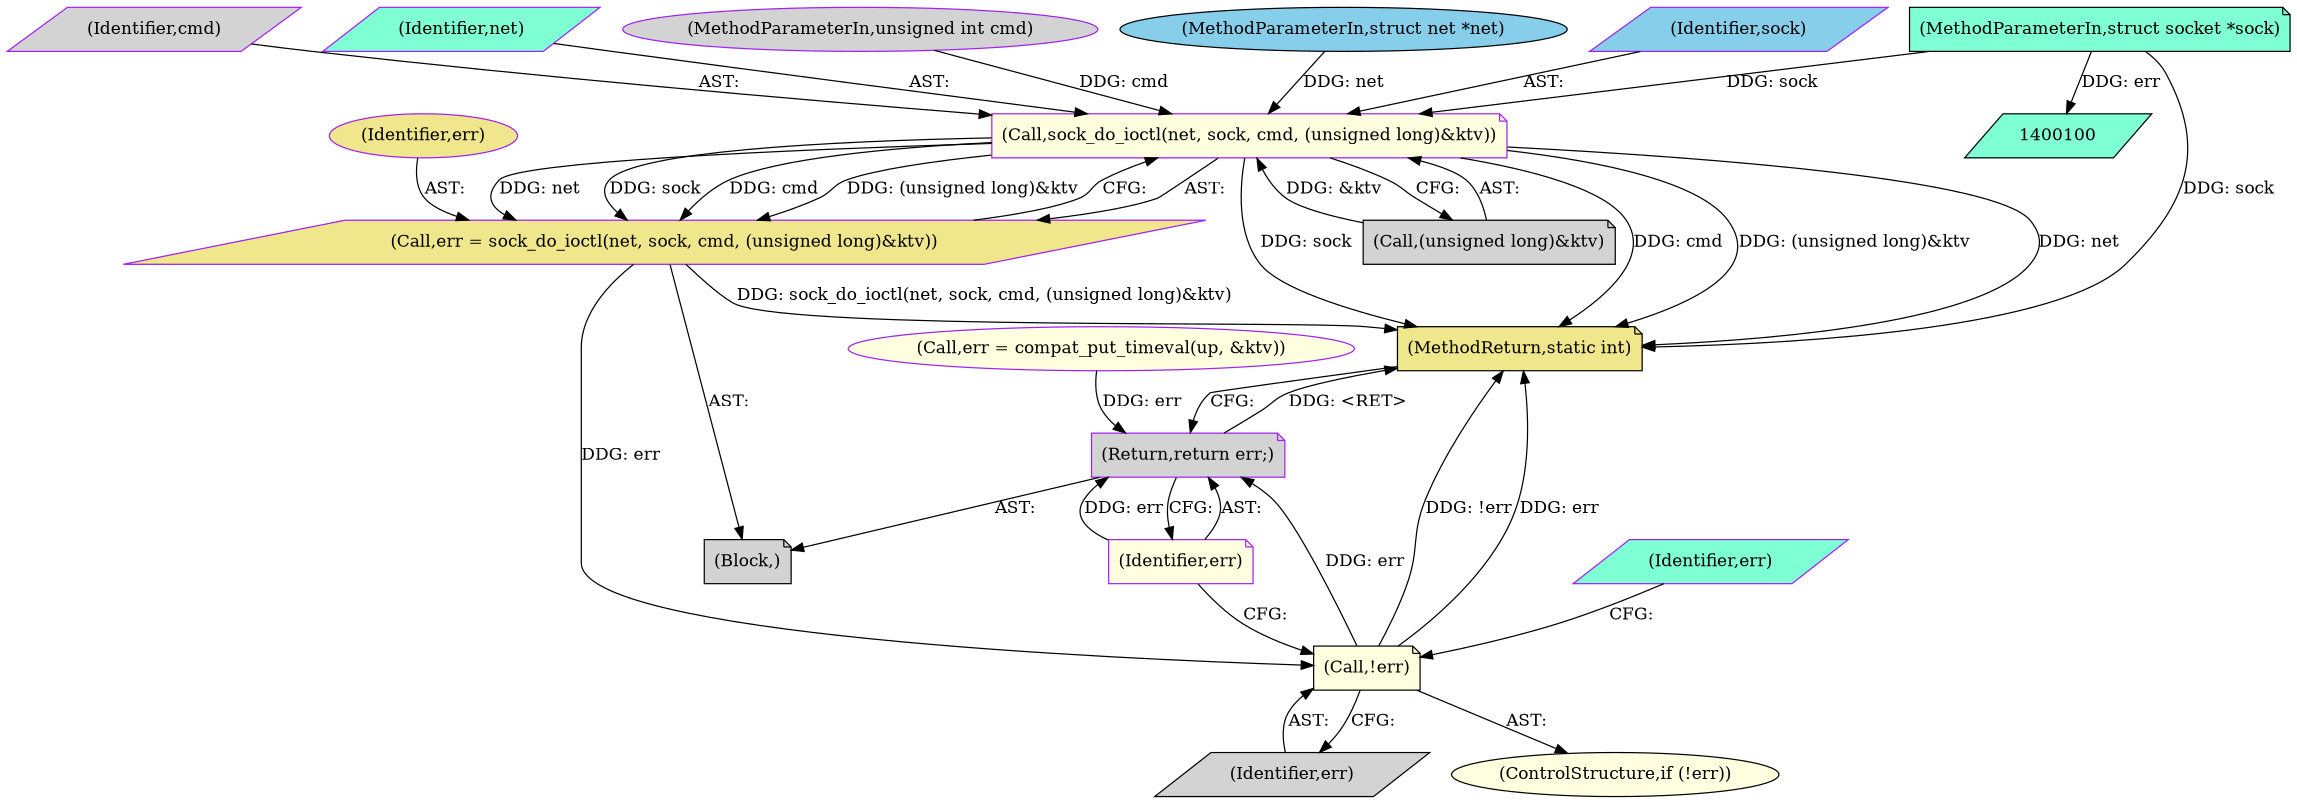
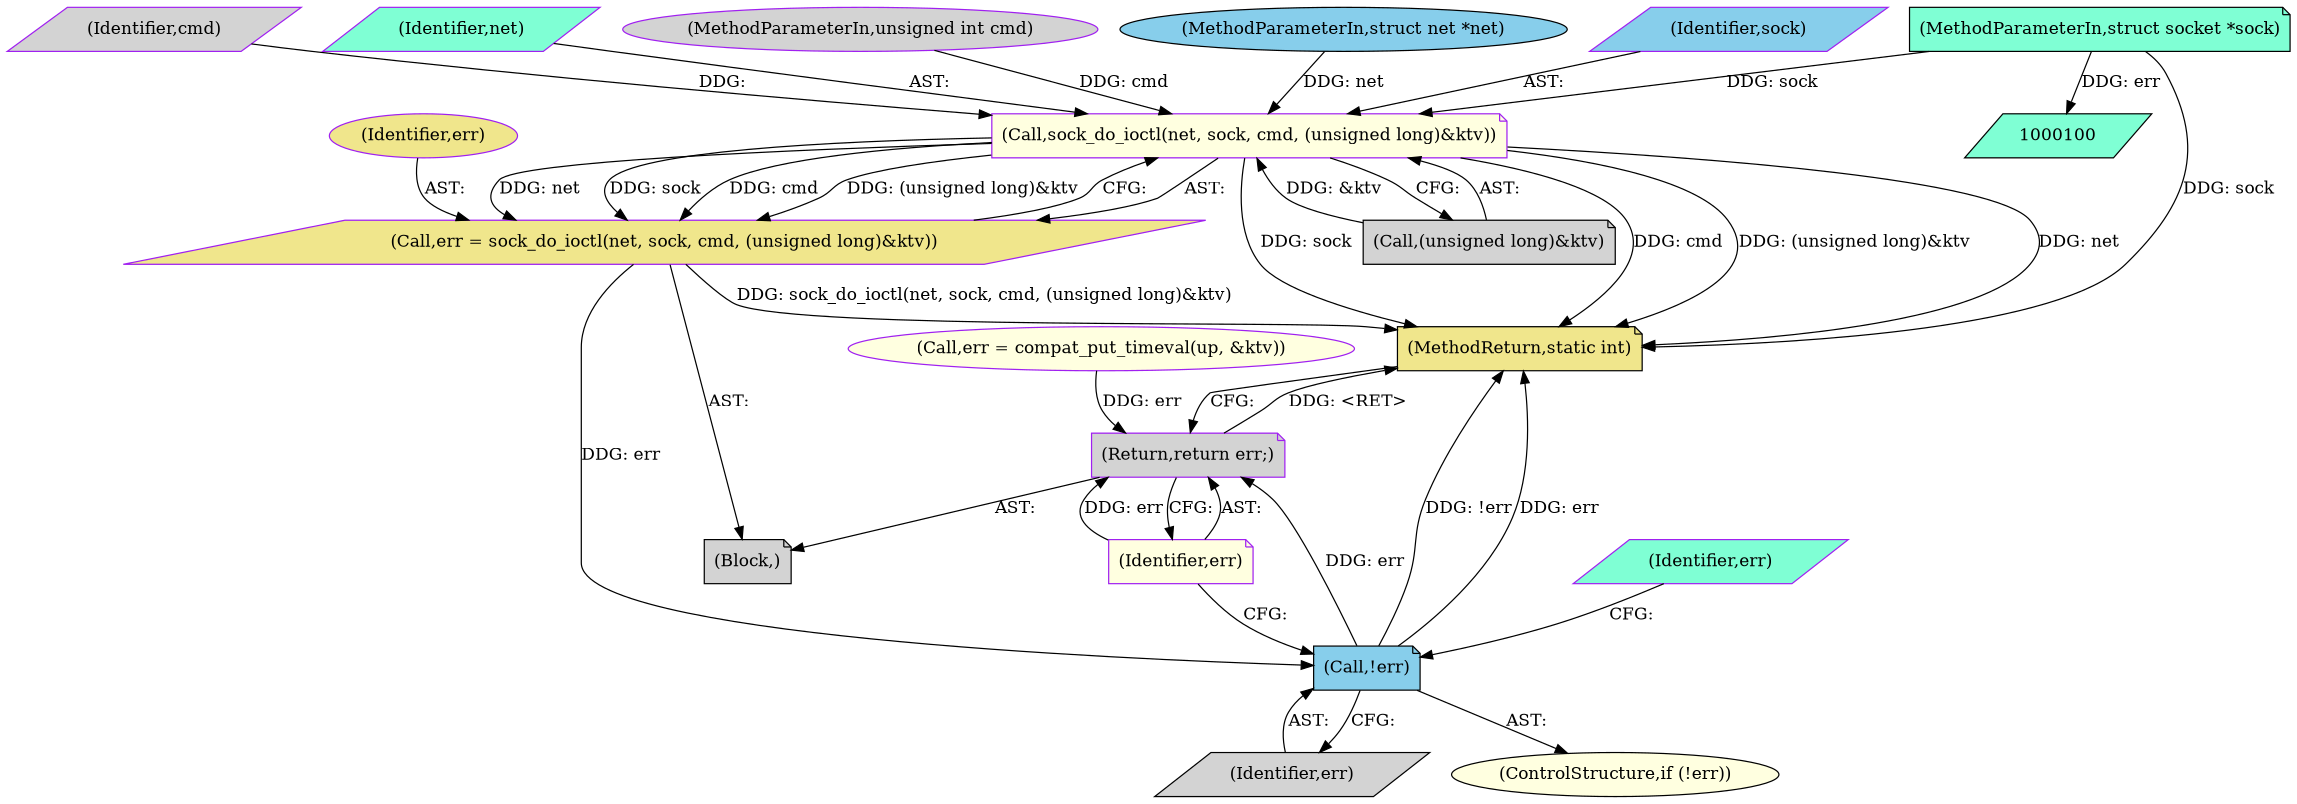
(722, 83) -> (725, 83)
(2058, 136) -> (2058, 136)
(1367, 668) -> (1367, 668)
